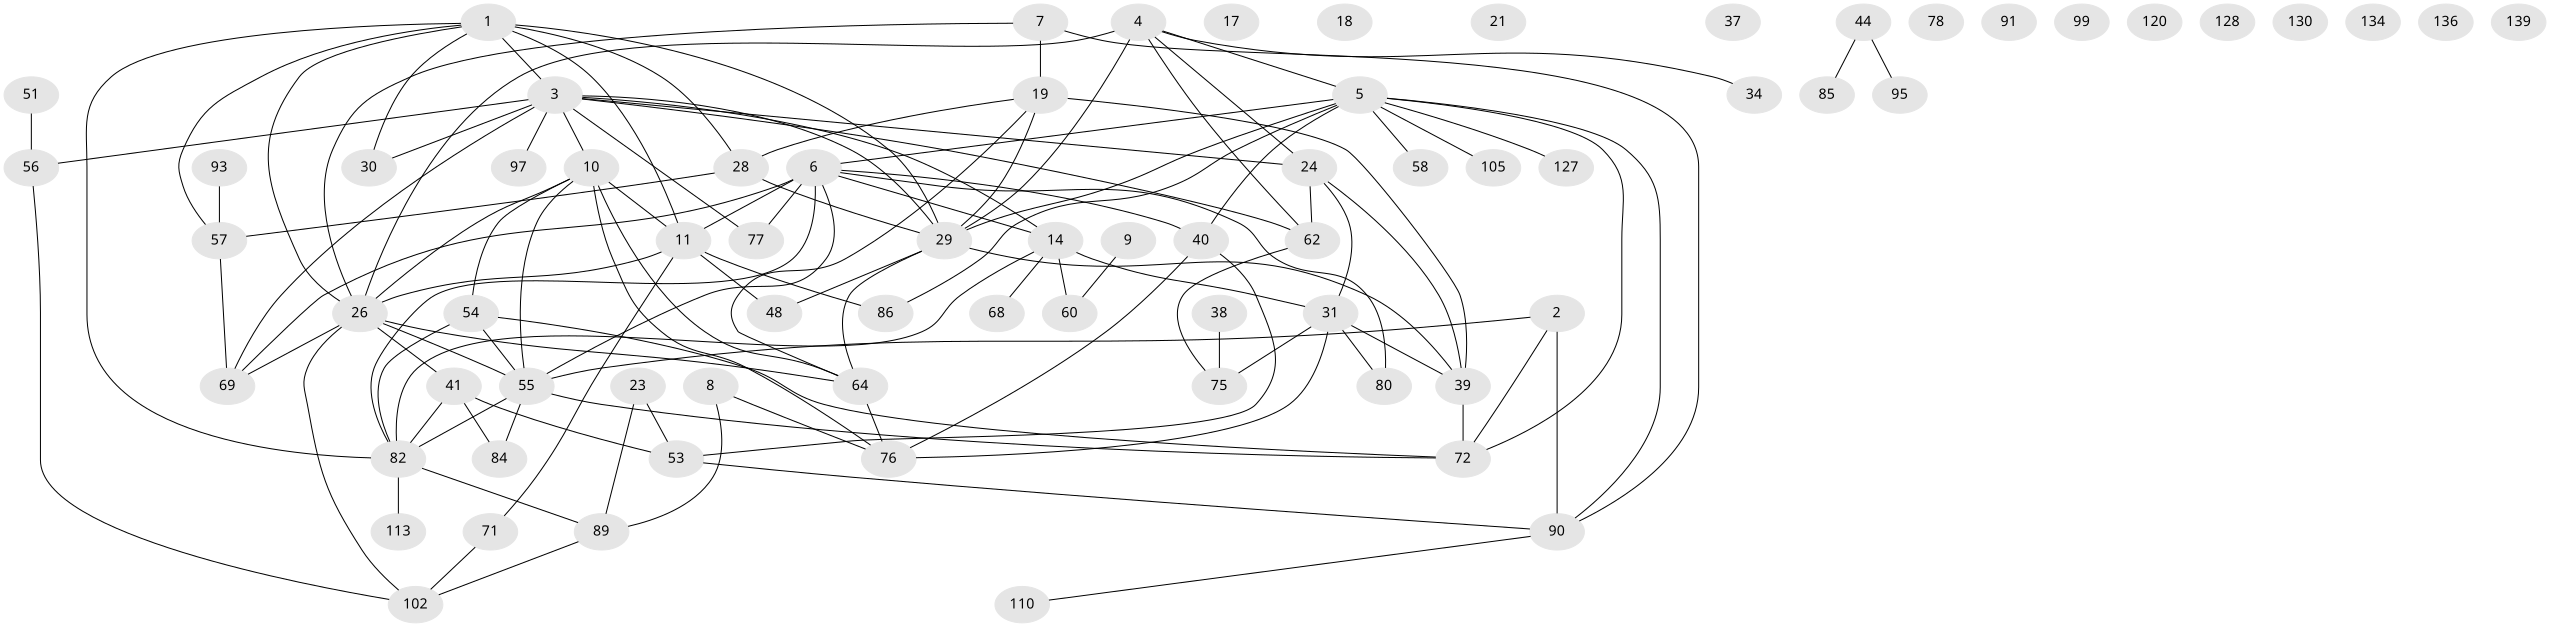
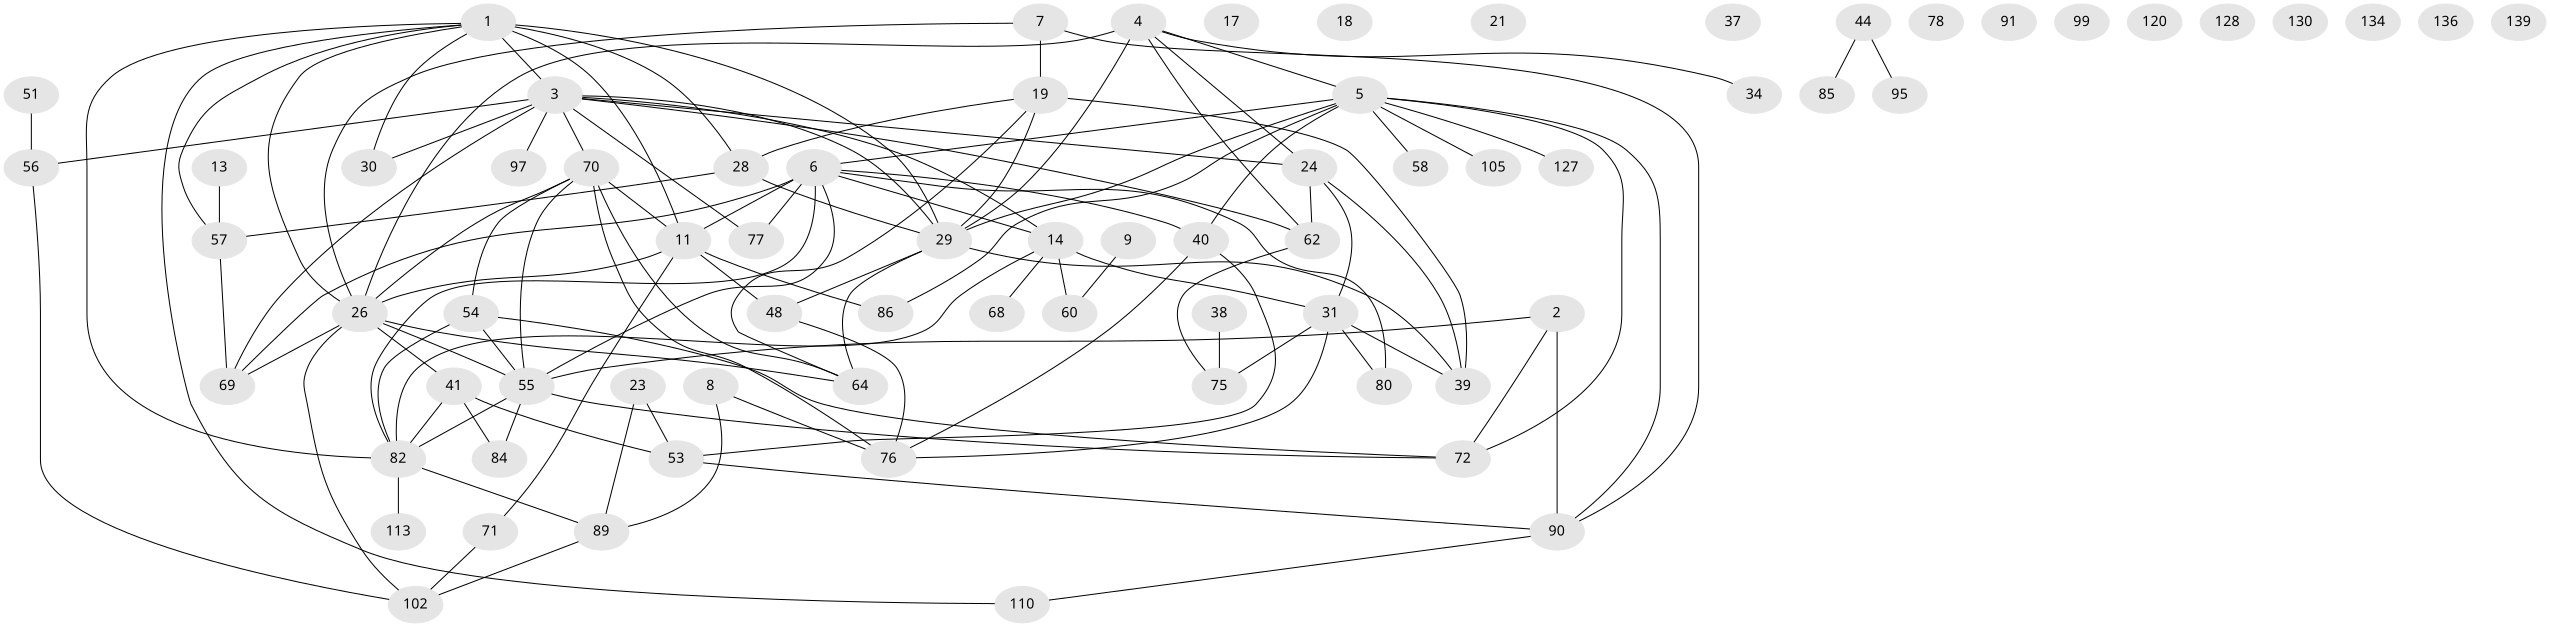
(219, 168) -> (219, 168)
(592, 168) -> (592, 168)
(875, 423) -> (884, 357)
(1463, 423) -> none
none -> (272, 506)
